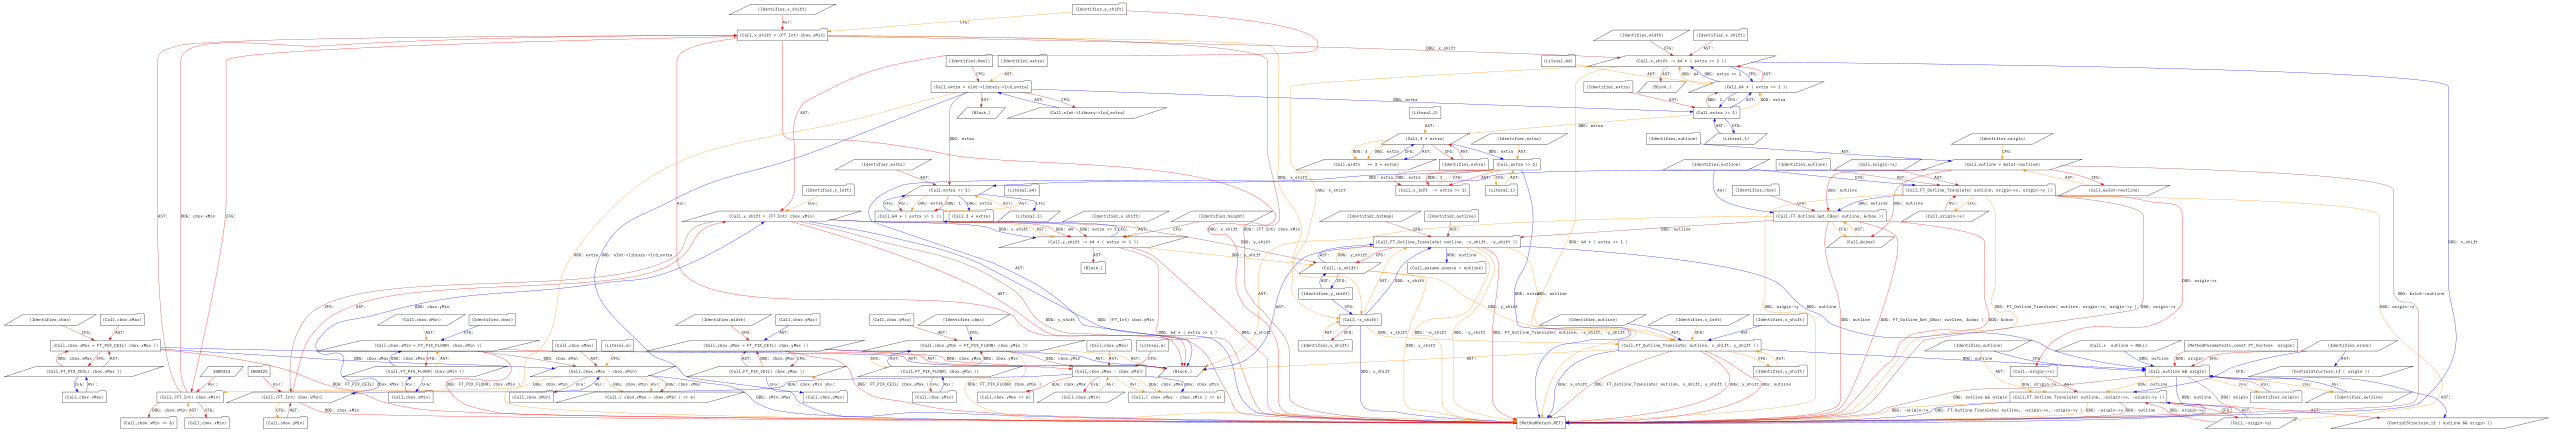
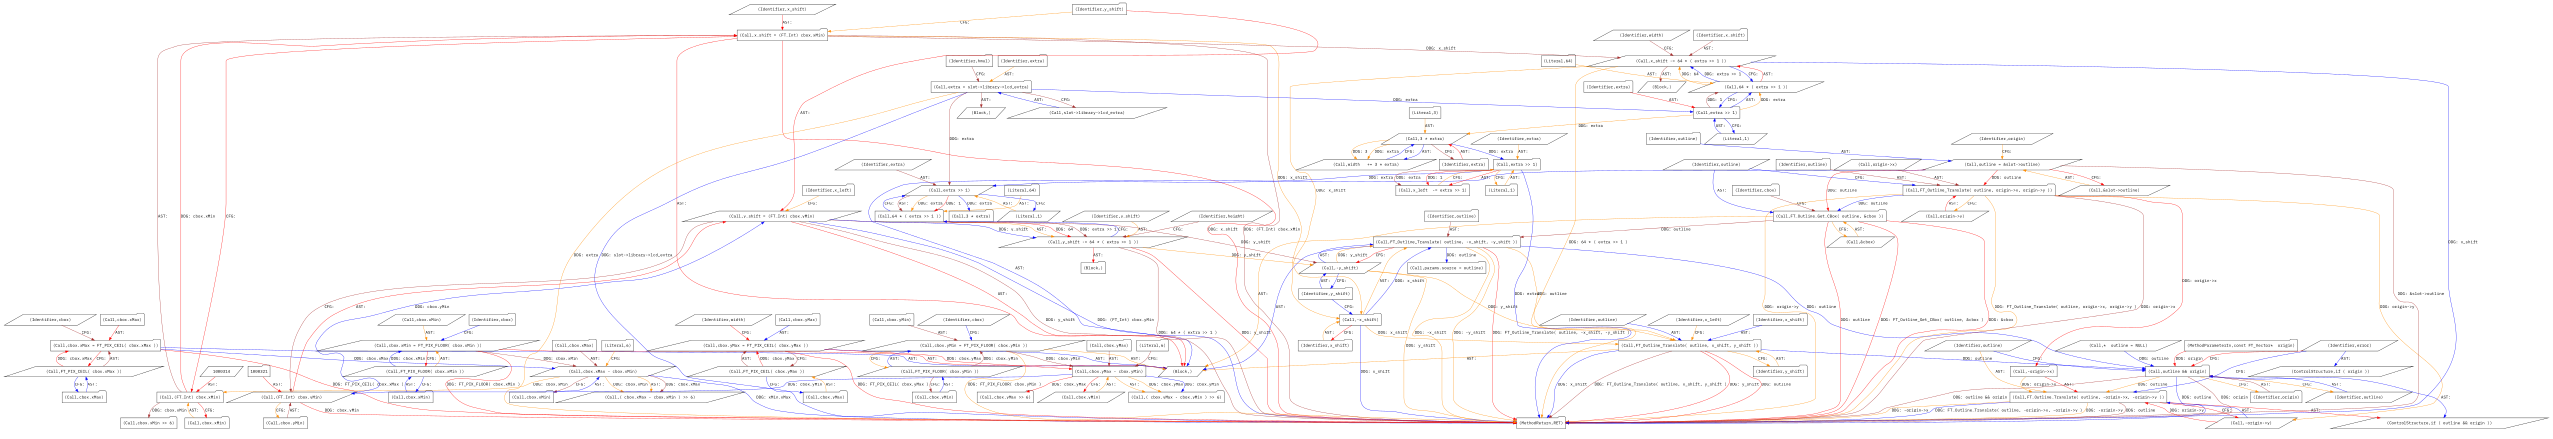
(1899, 187) -> (1992, 176)
(1370, 216) -> none
